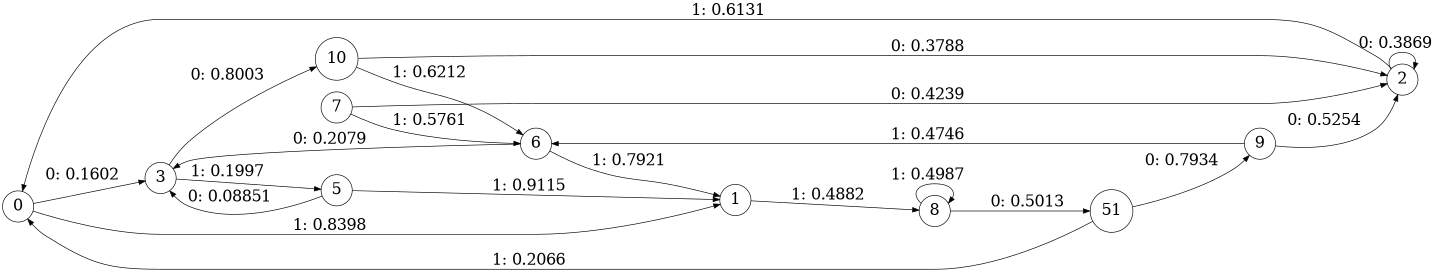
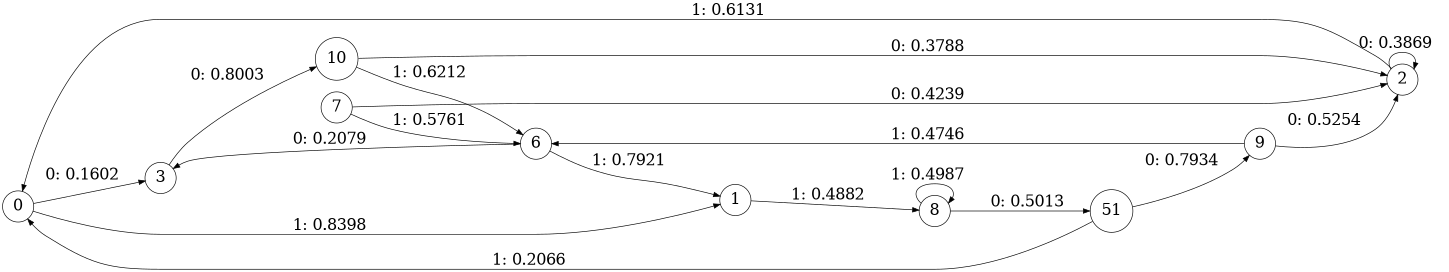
(337, 190) -> none
